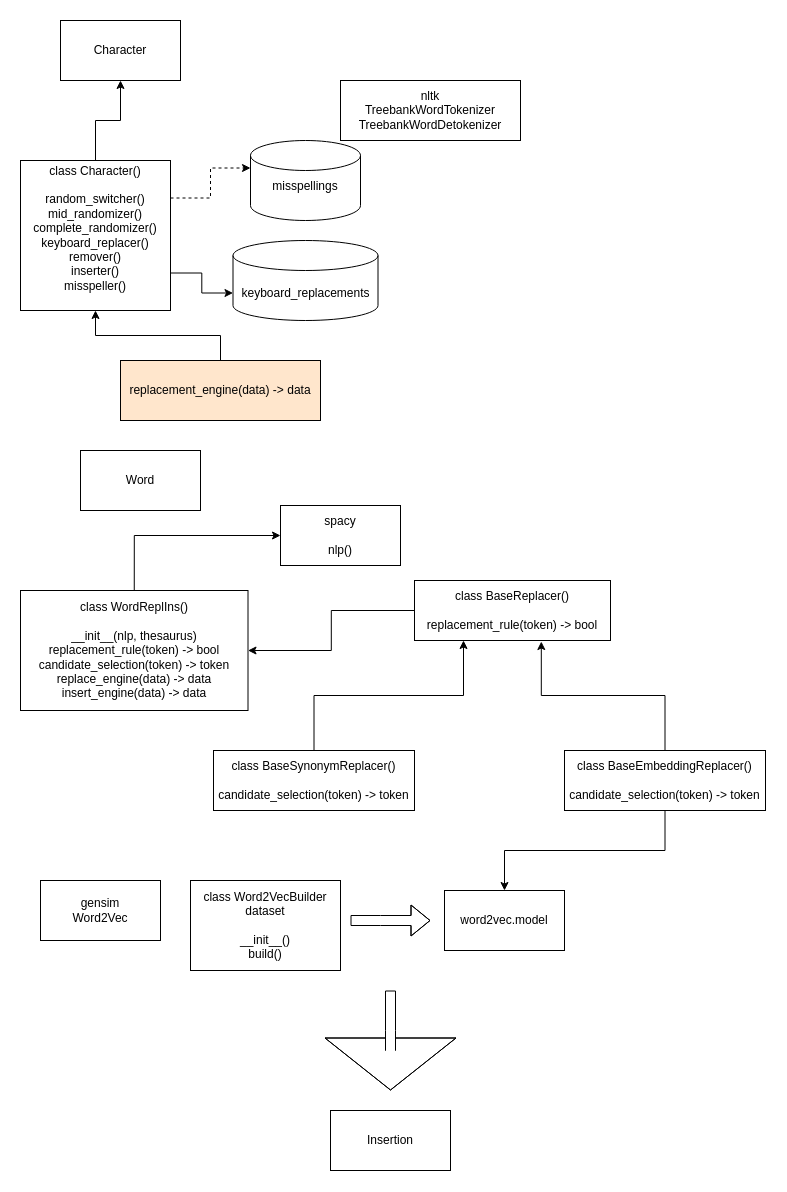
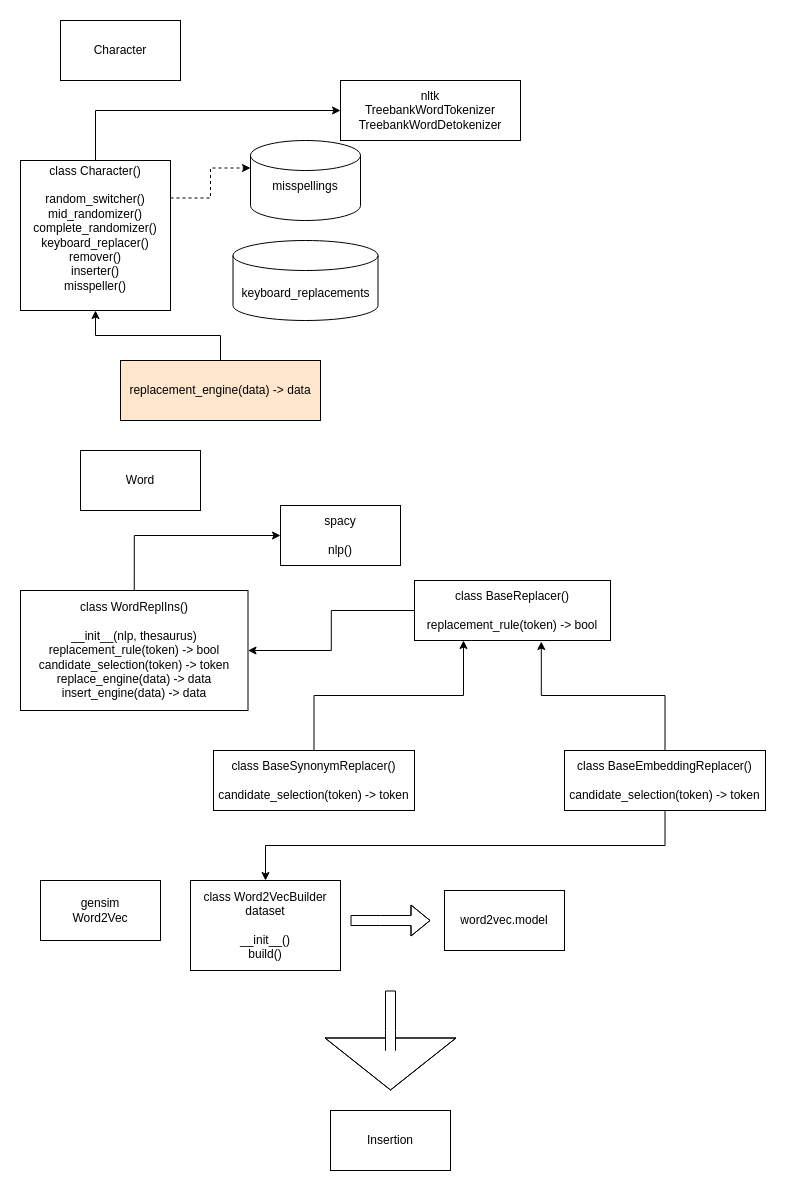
(121, 117) -> (209, 111)
(202, 279) -> none
(572, 851) -> (453, 846)
